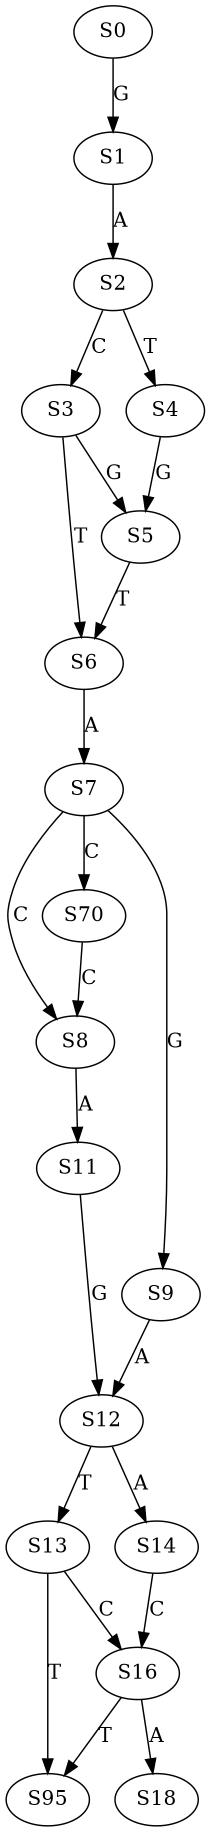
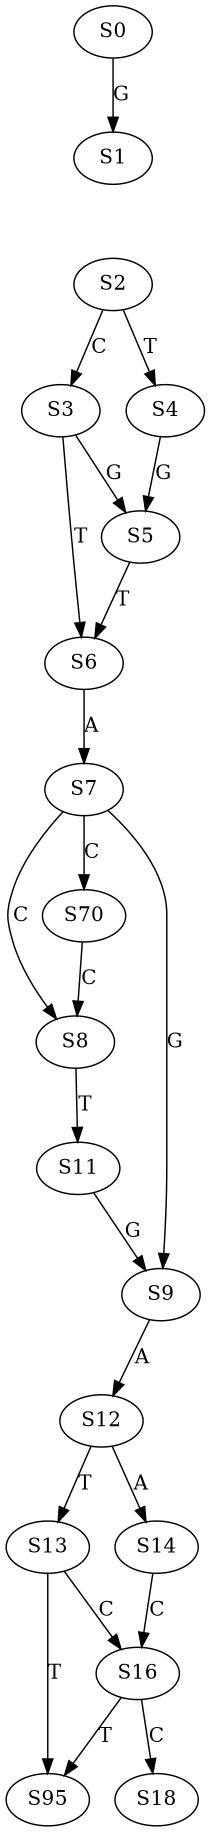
(113, 214) -> none
(86, 1105) -> (86, 1105)
(88, 1287) -> (116, 1226)
(157, 1737) -> (157, 1737)
